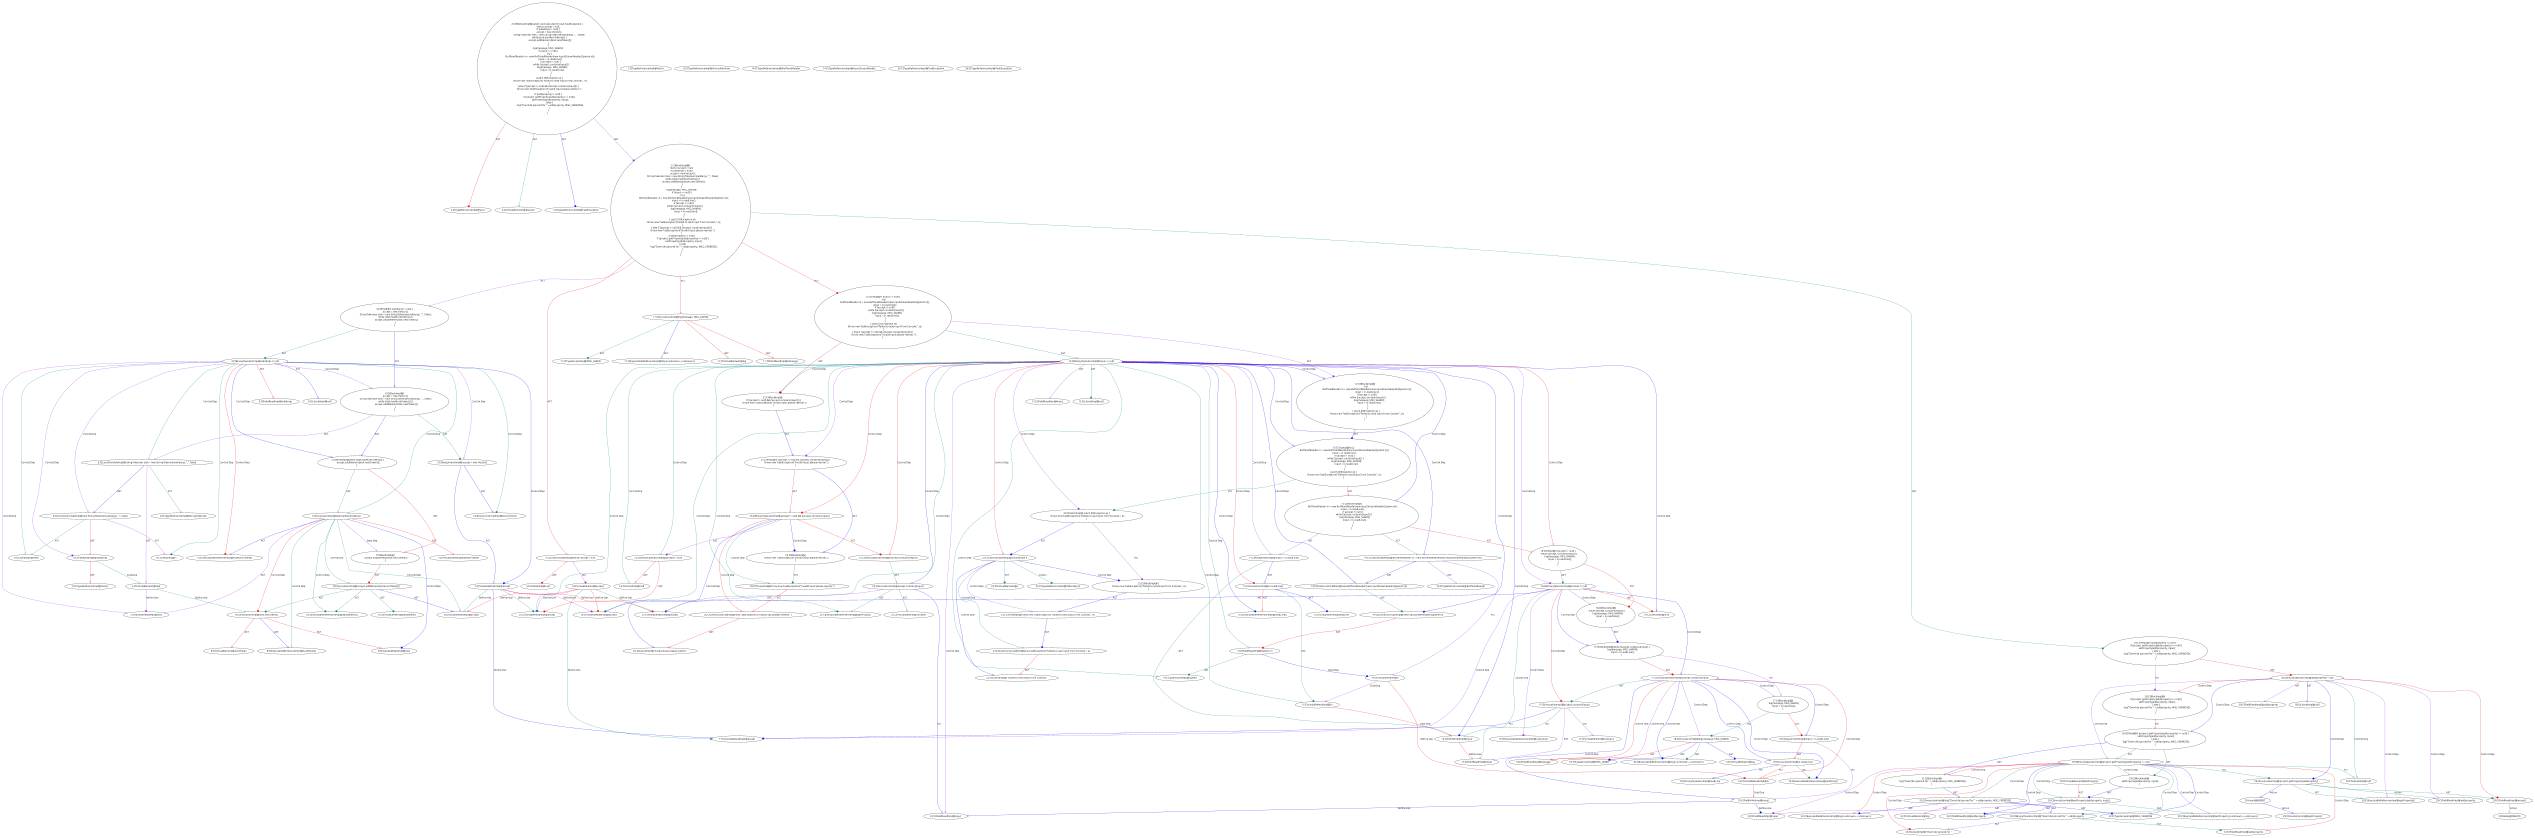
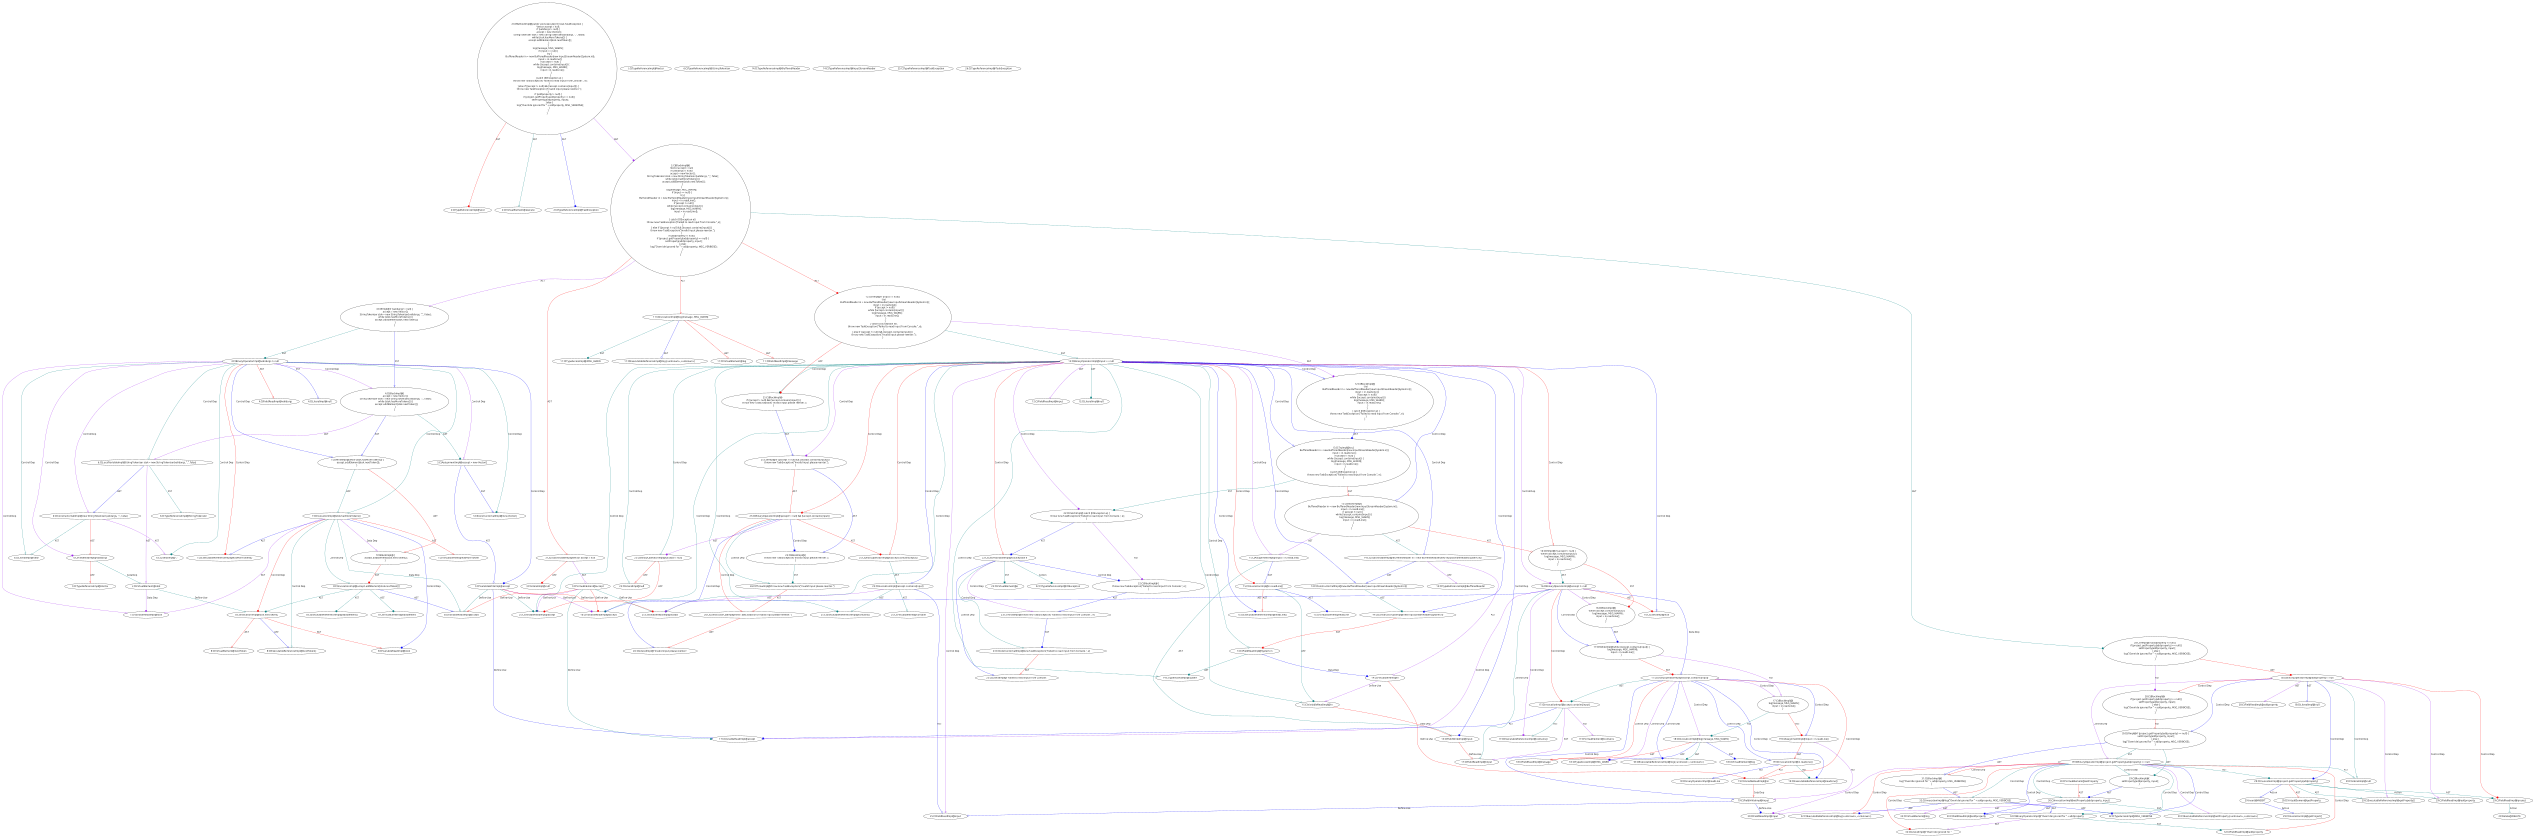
(317, 565) -> none
(579, 572) -> (579, 572)
(414, 575) -> (414, 575)
(152, 598) -> (152, 598)
(845, 615) -> (845, 615)
(1694, 632) -> (1694, 632)
(1375, 686) -> (1375, 686)
(1516, 728) -> (1551, 725)
none -> (2301, 801)
